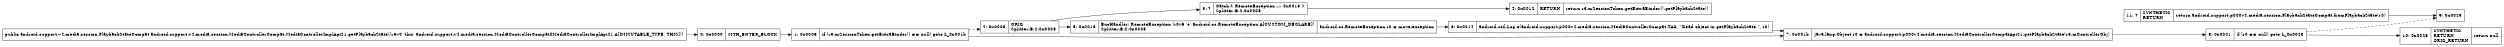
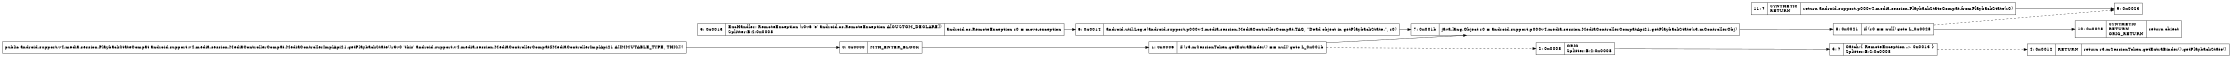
(1407, 9) -> (1981, 49)
(1063, 27) -> none
(2486, 36) -> (2164, 29)
